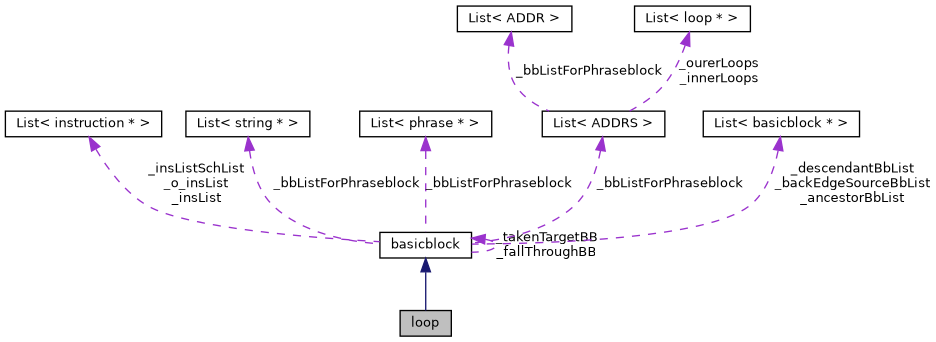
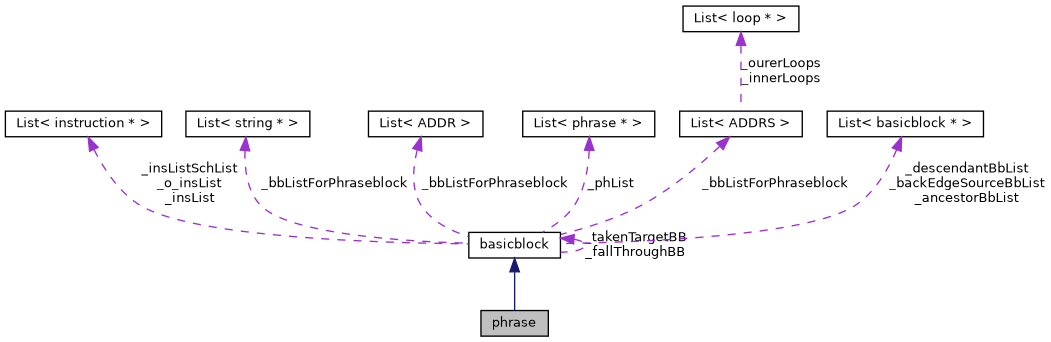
(516, 86) -> (421, 206)
(499, 184) -> (611, 184)
(426, 323) -> (515, 323)
